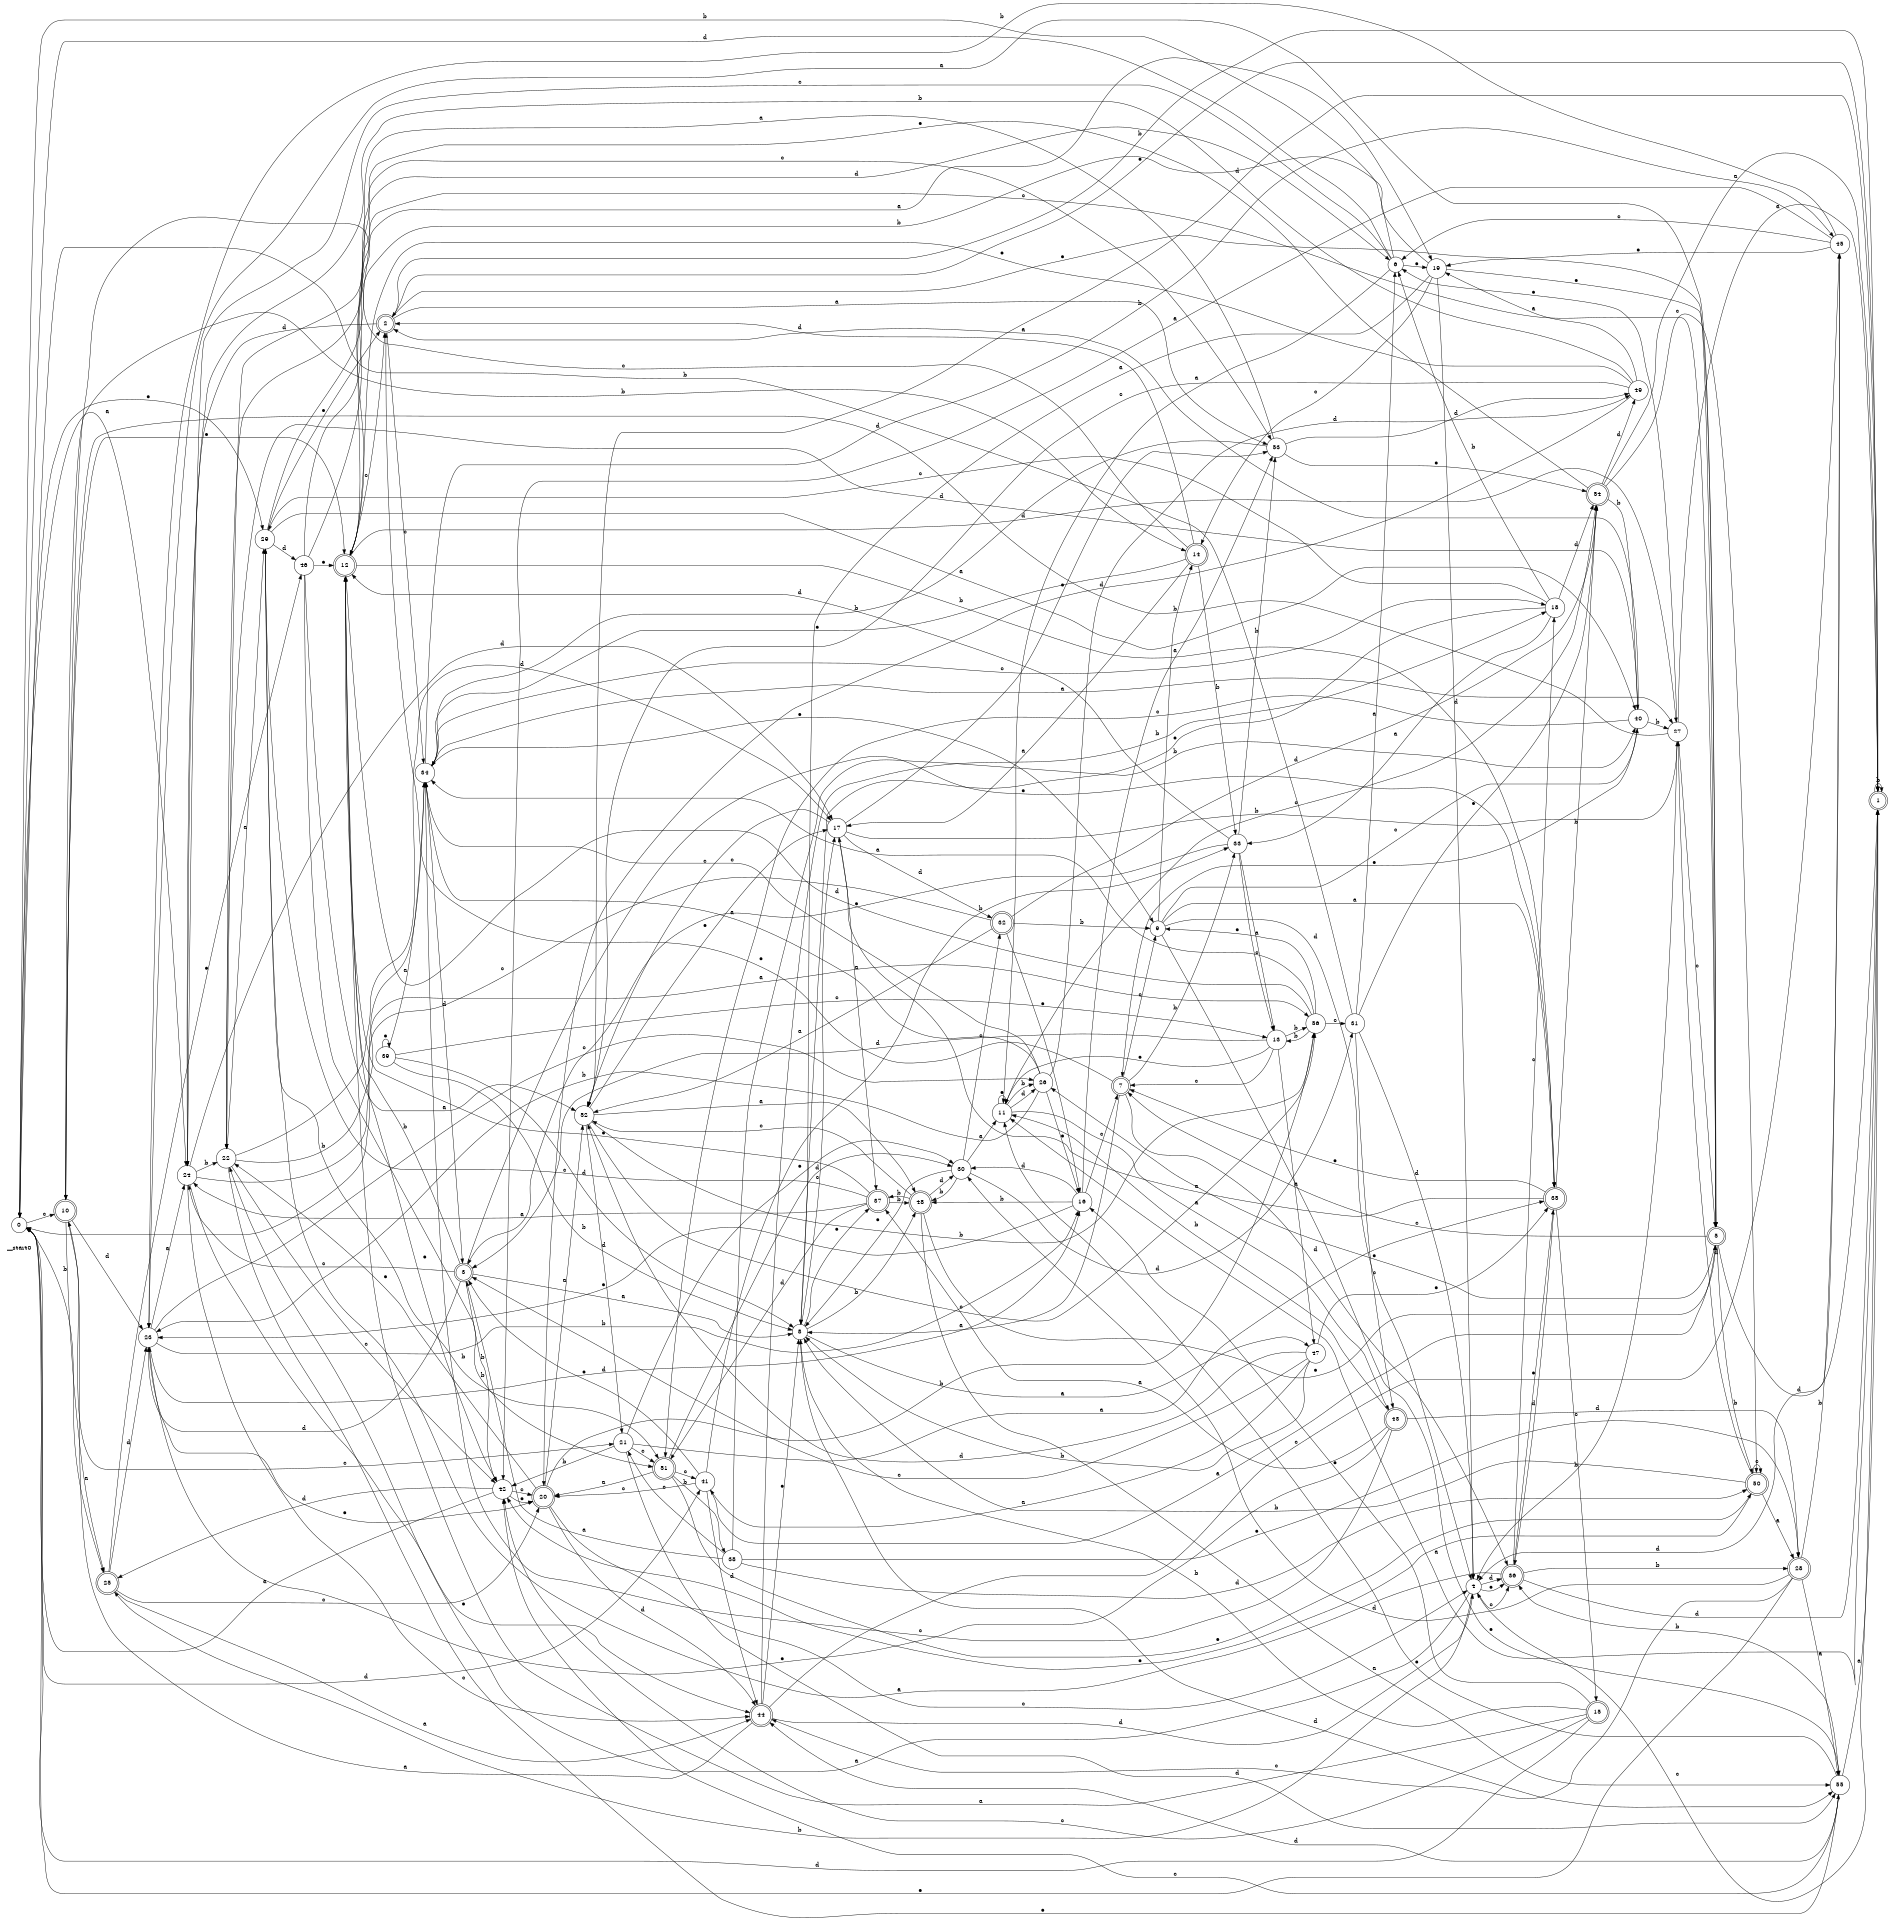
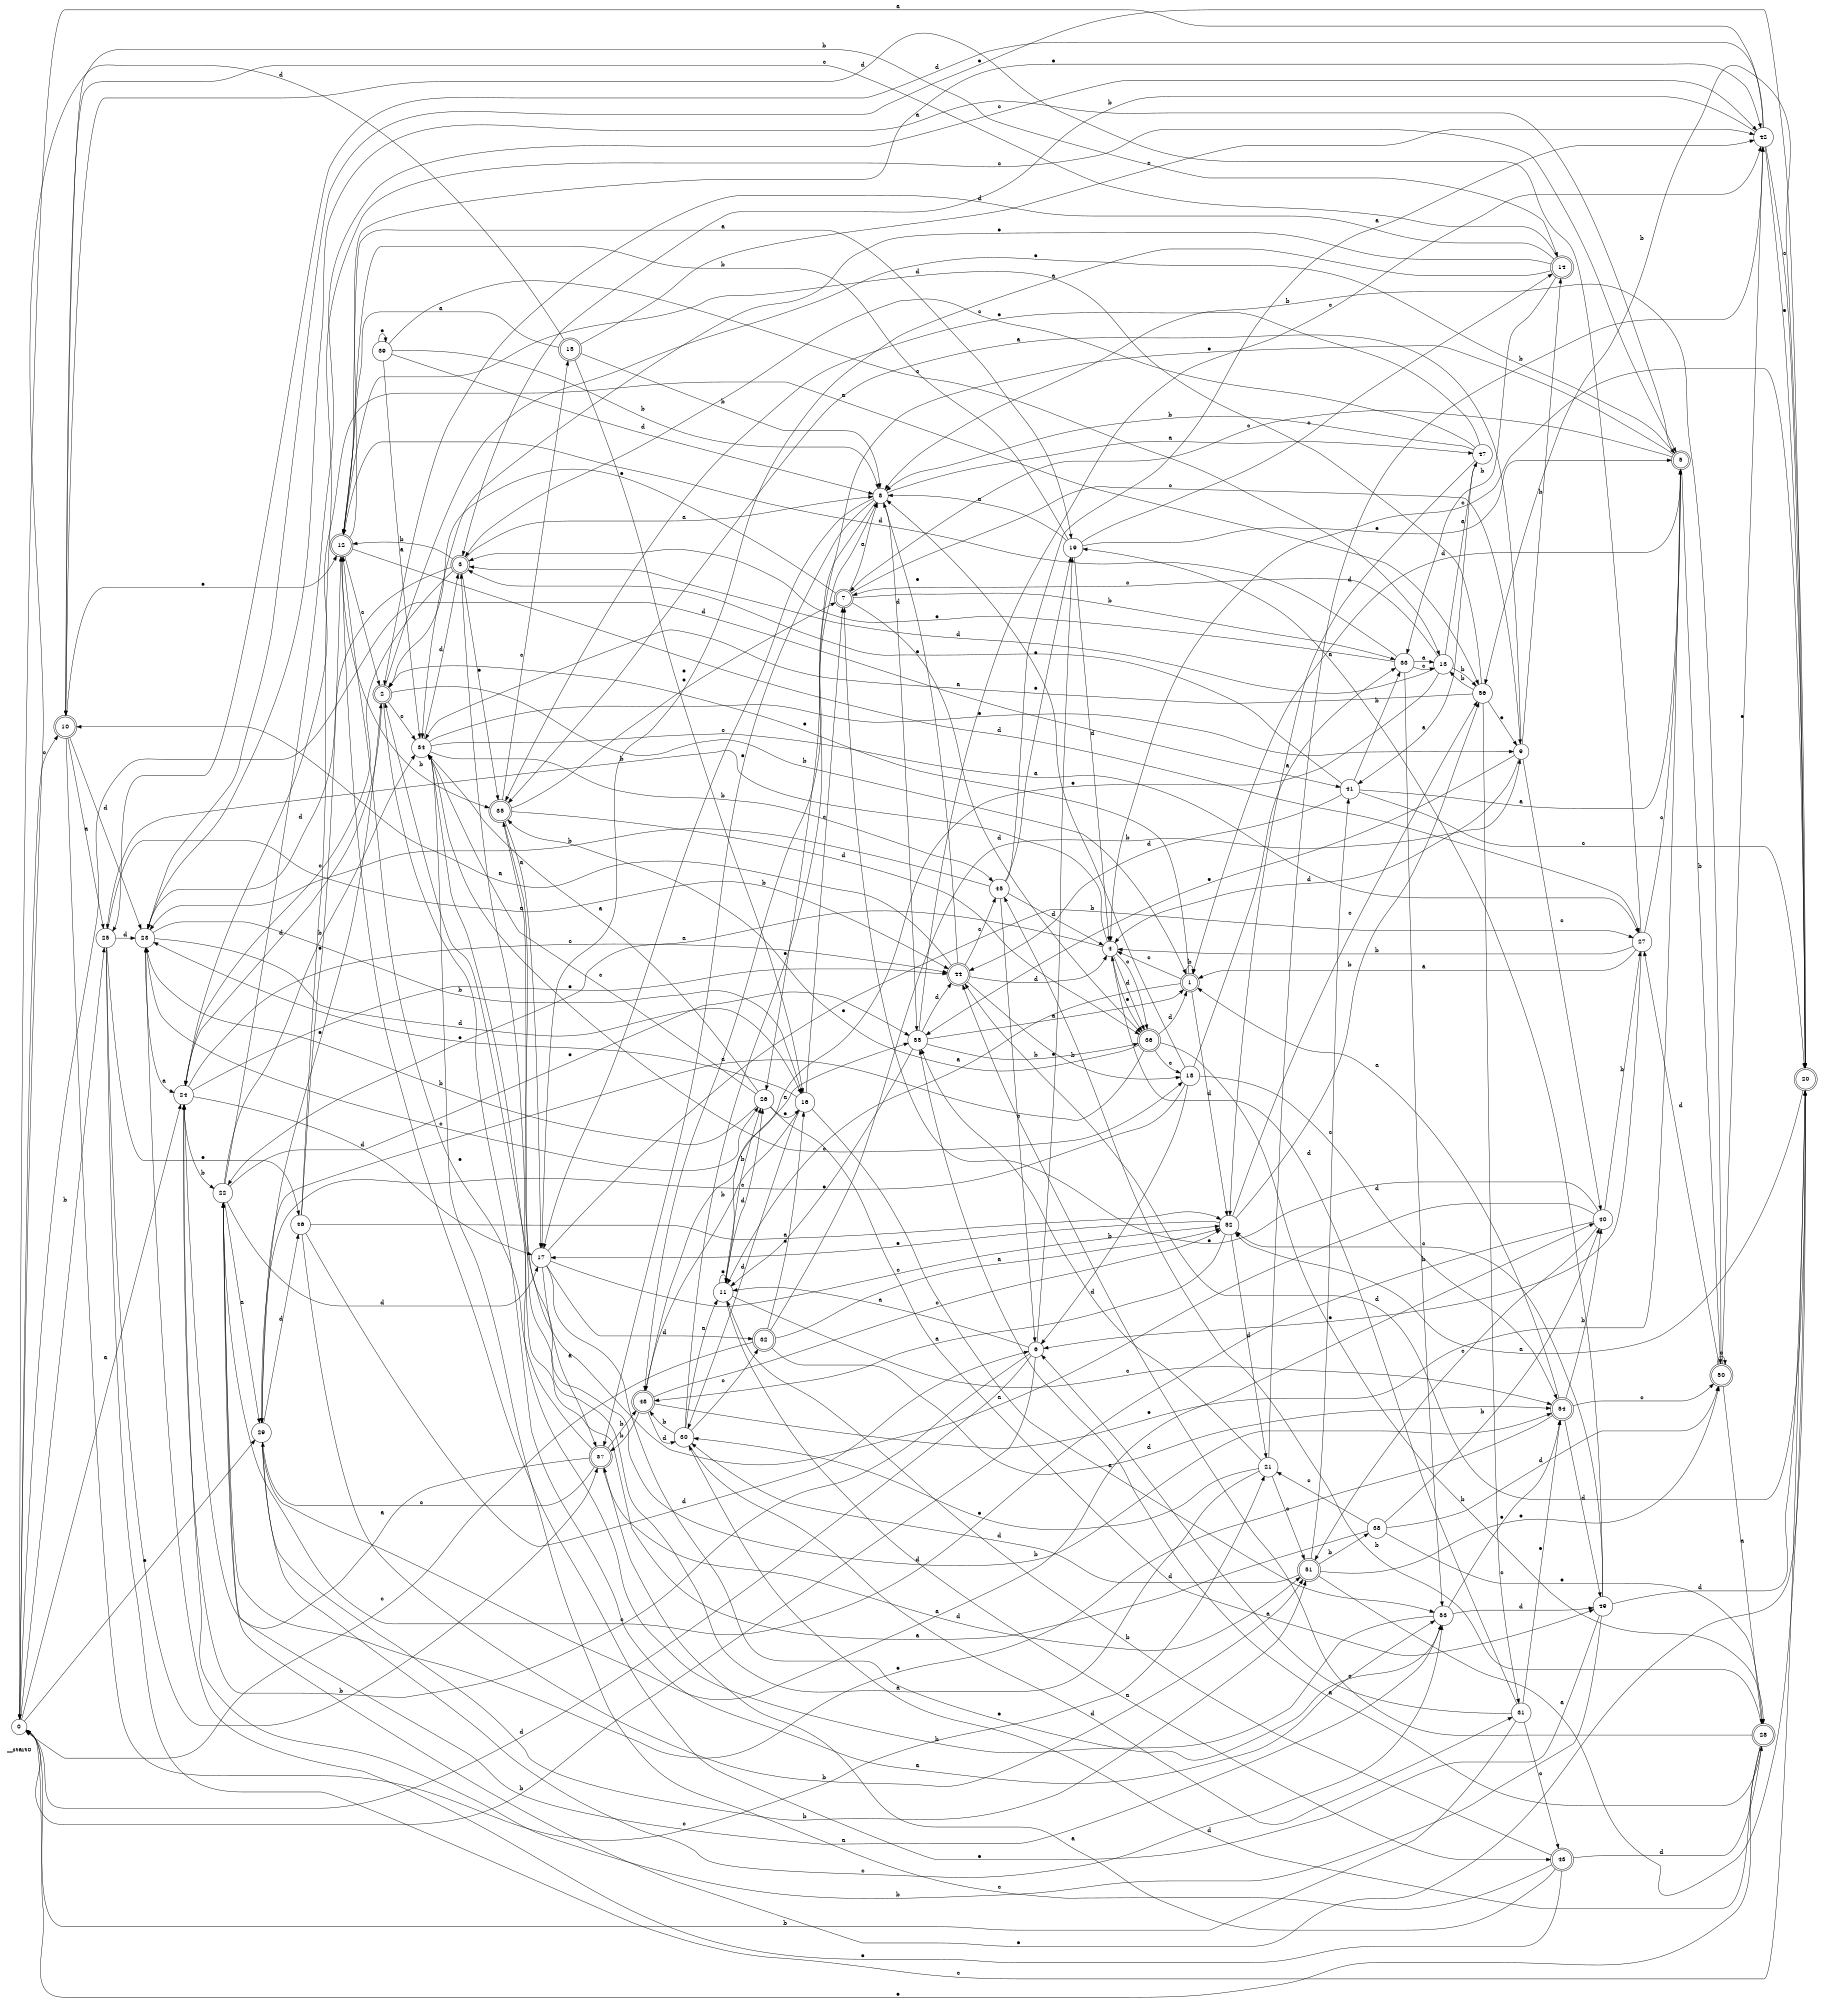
(487, 1379) -> (1028, 169)
(107, 1583) -> (106, 938)
none -> (149, 1588)
